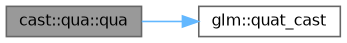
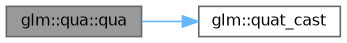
(74, 21) -> (74, 21)
